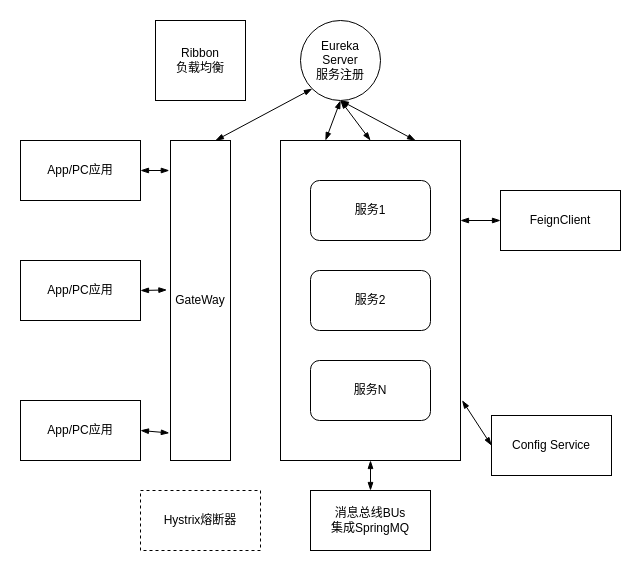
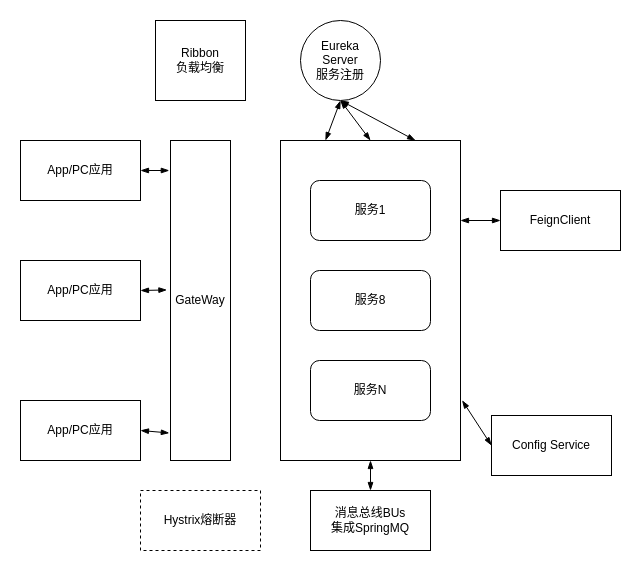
(263, 115) -> none
(371, 301) -> (371, 301)
